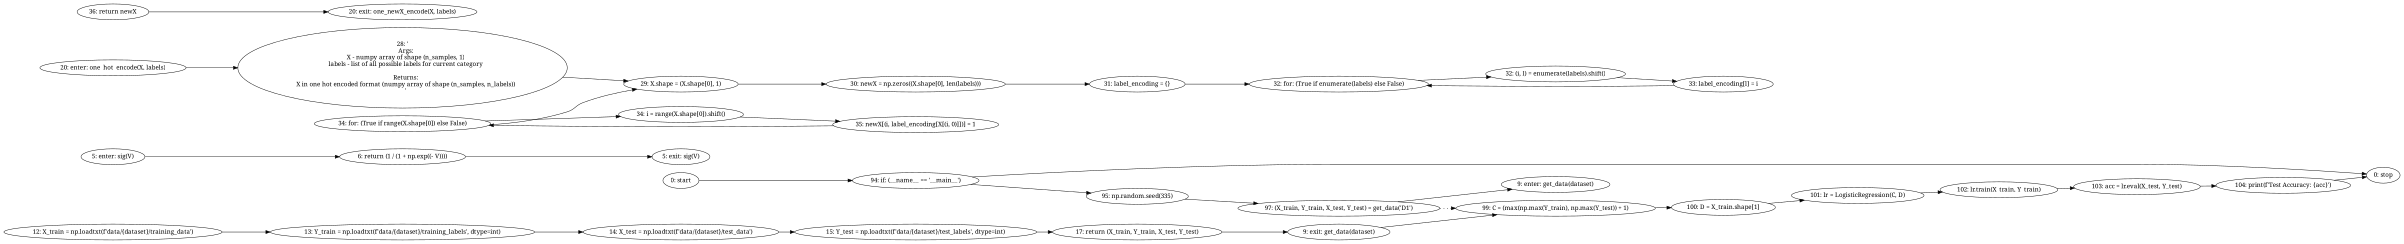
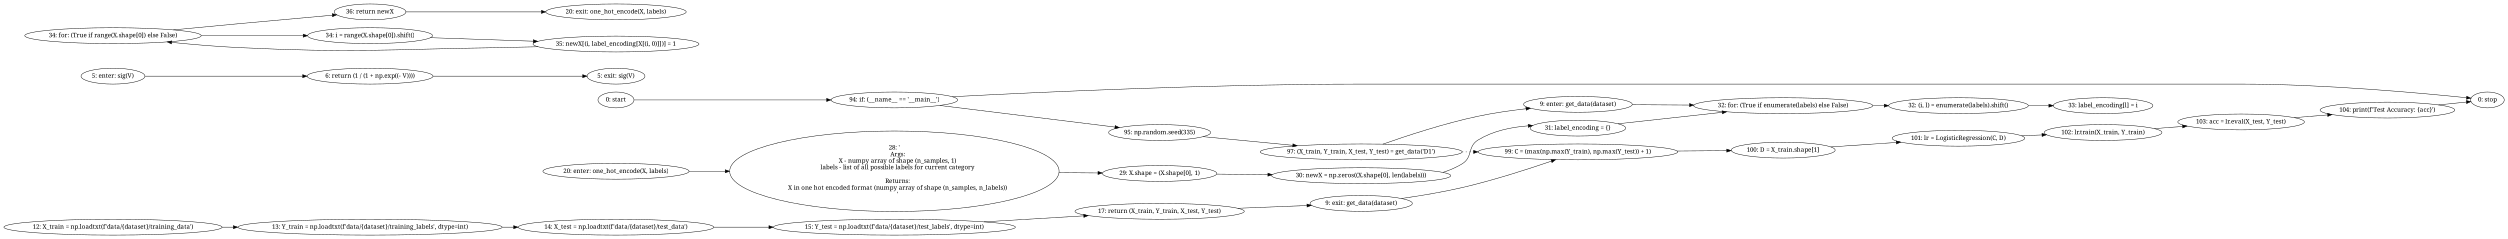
(403, 12) -> (616, 12)
(1553, 87) -> (1661, 105)
(563, 113) -> (253, 22)
